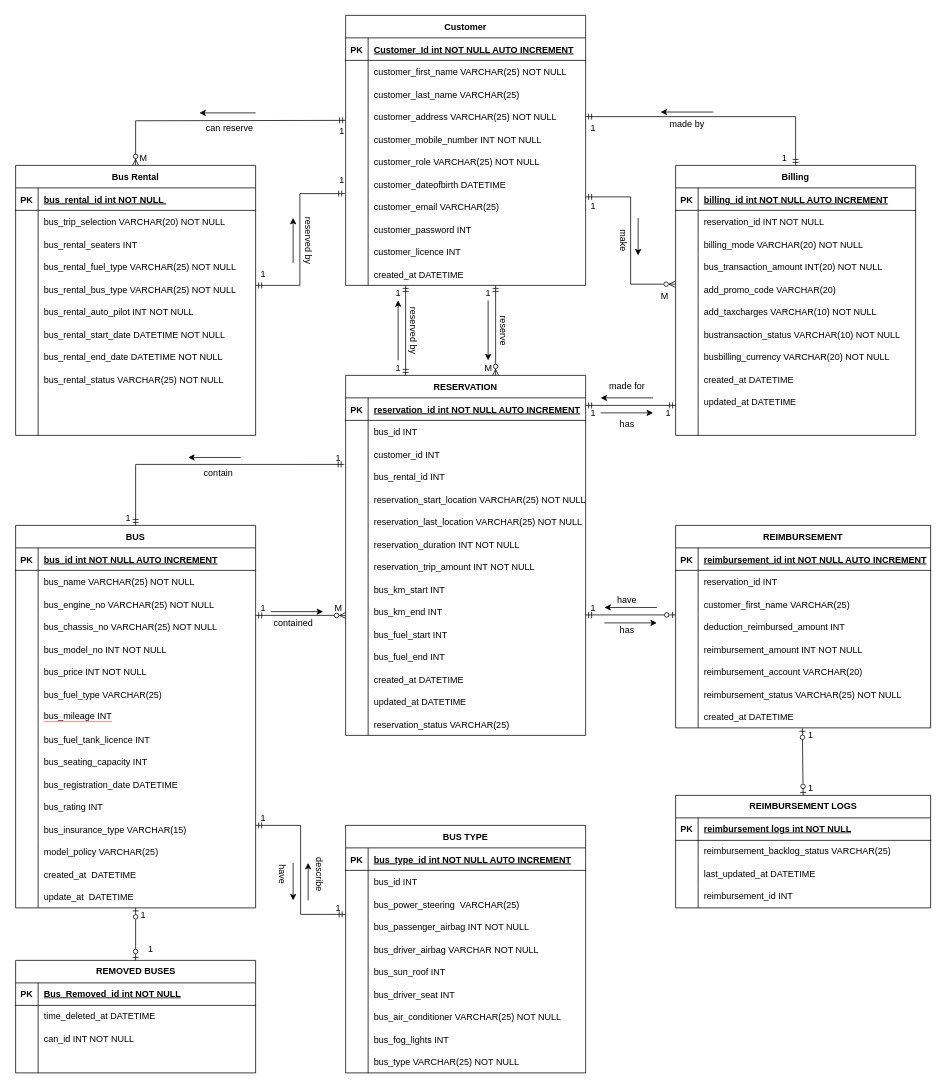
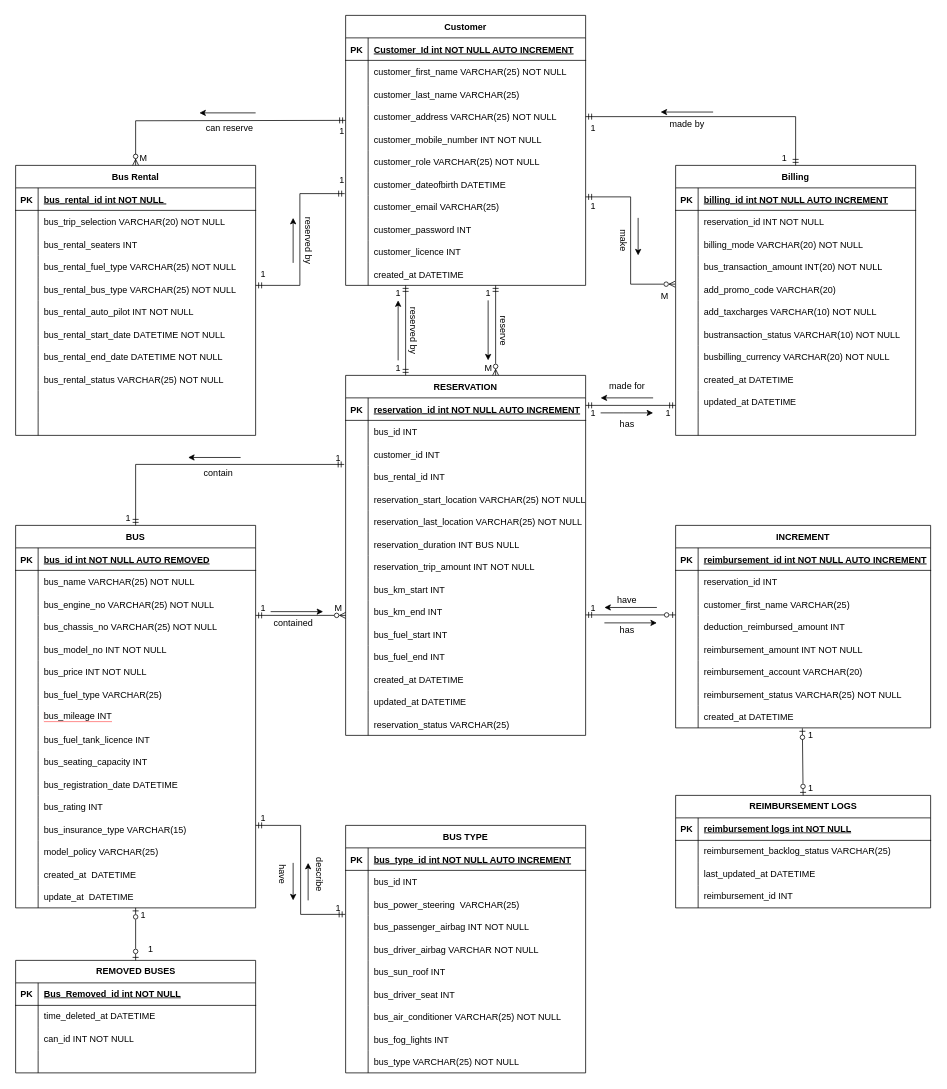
(803, 537) -> (803, 537)
(451, 545) -> (451, 545)
(121, 560) -> (116, 560)
